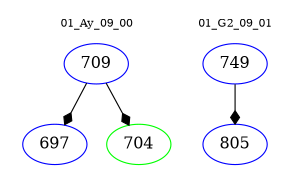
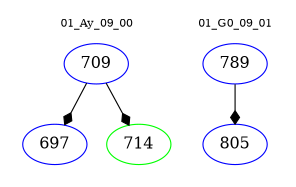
(236, 24) -> (236, 24)
(235, 64) -> (235, 64)
(139, 144) -> (139, 144)
